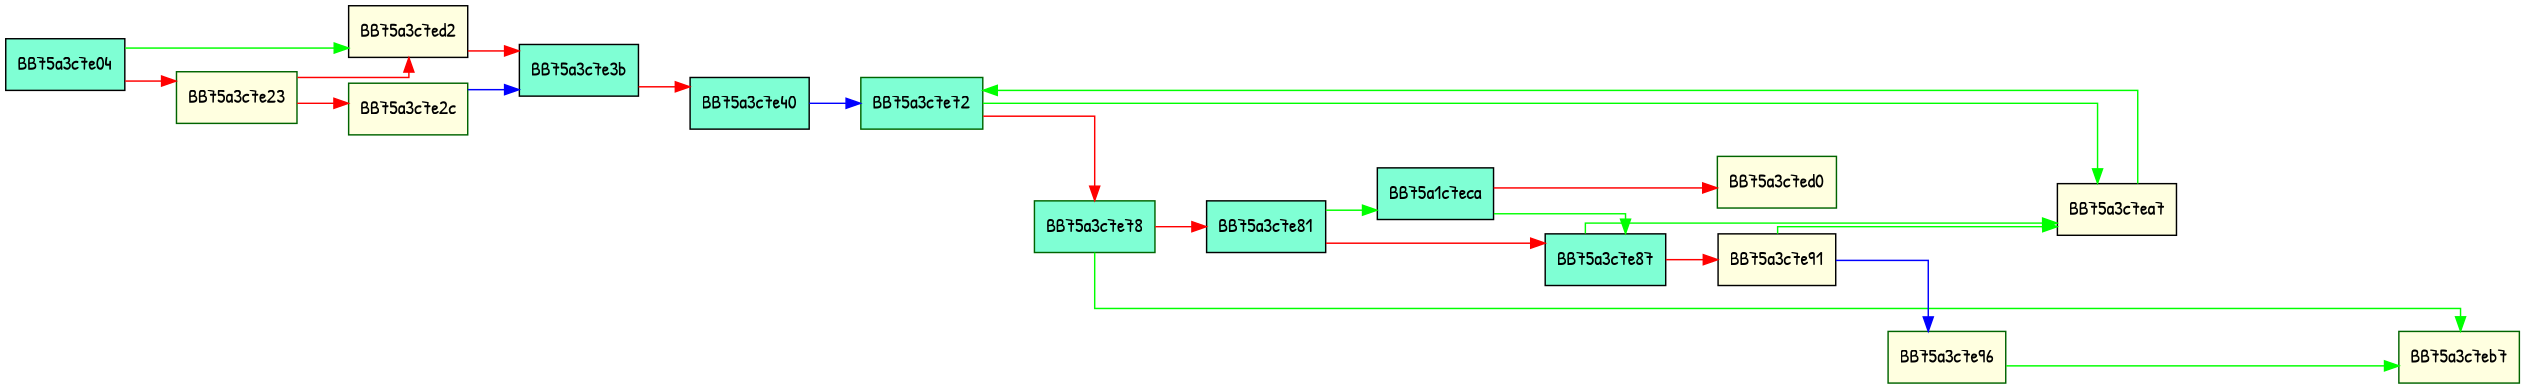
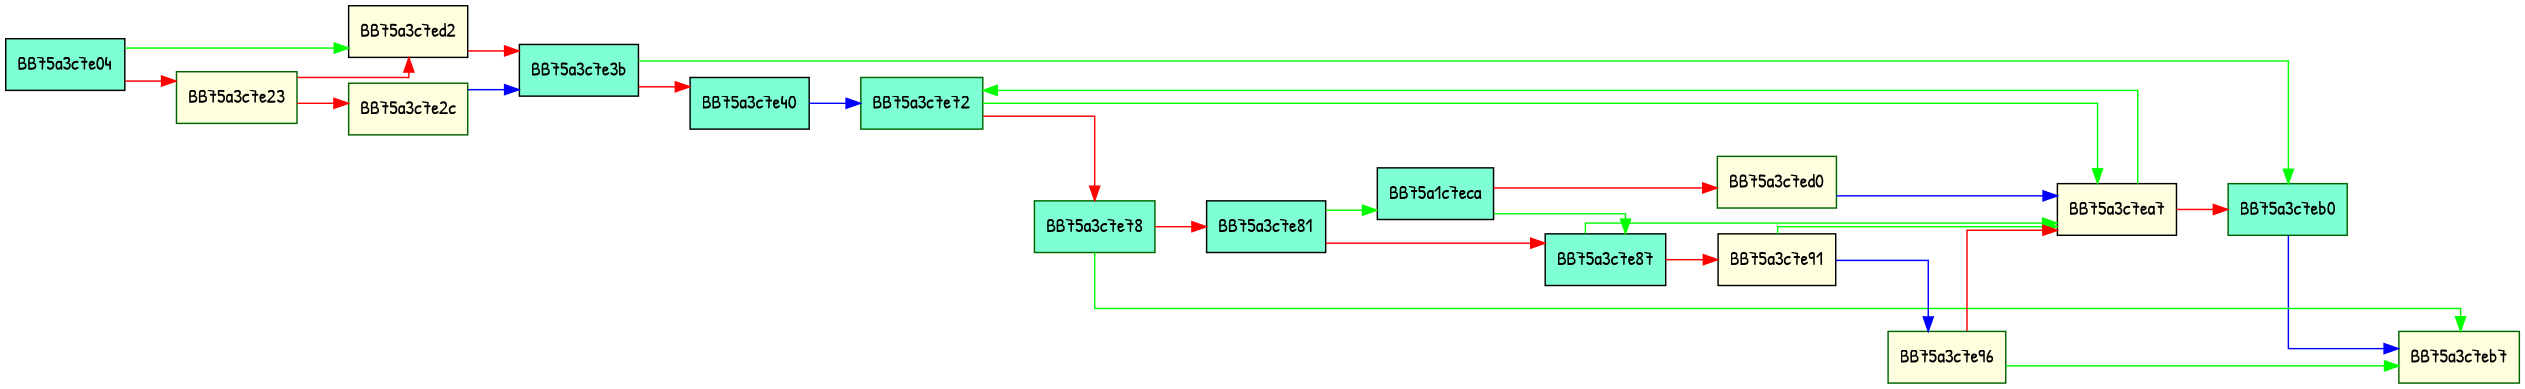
none -> (1940, 196)
none -> (2288, 209)
none -> (1967, 243)
